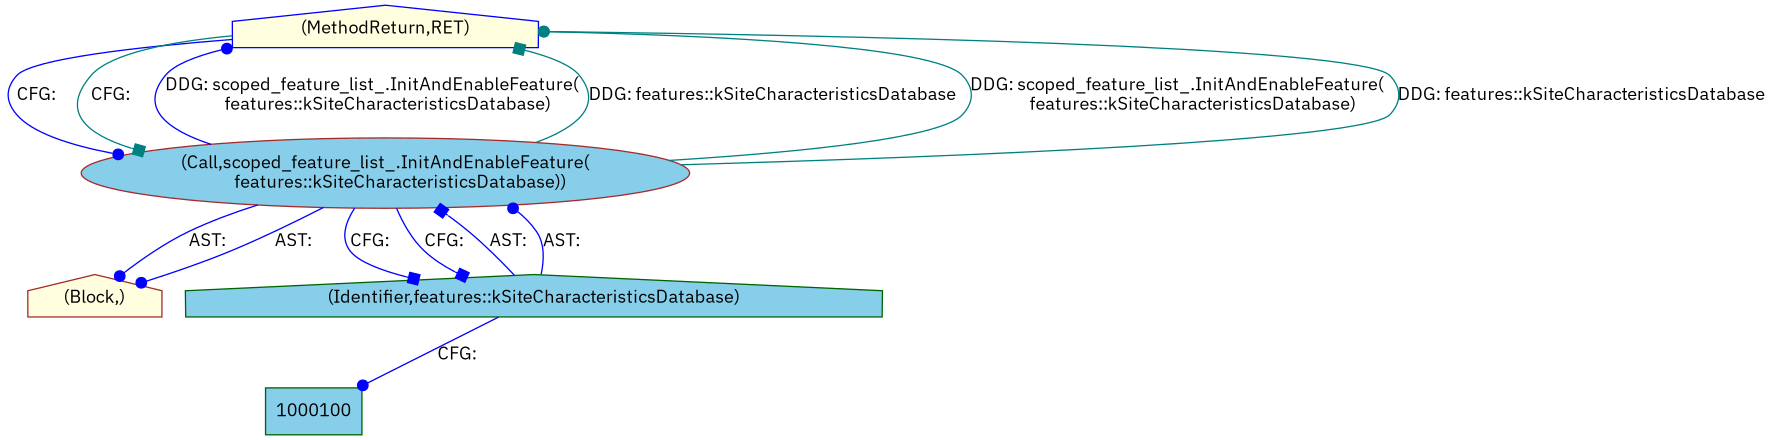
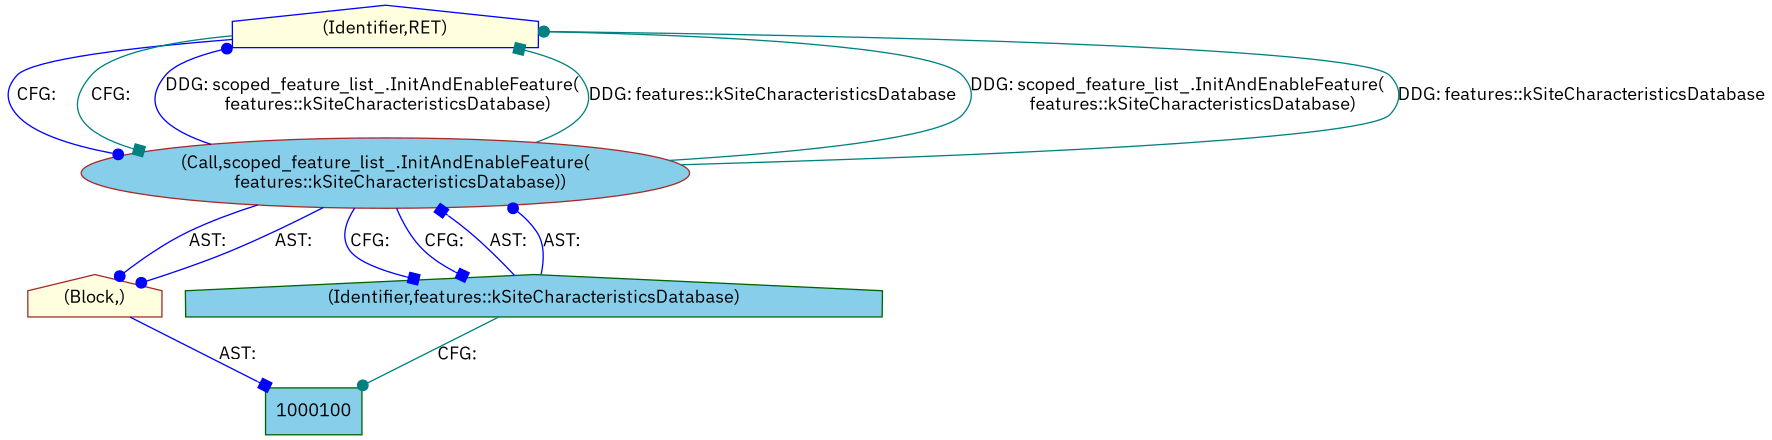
(385, 29) -> (385, 29)
none -> (194, 349)
(433, 350) -> (433, 350)
